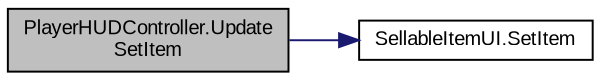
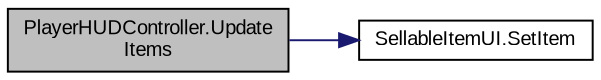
(148, 40) -> (148, 40)
